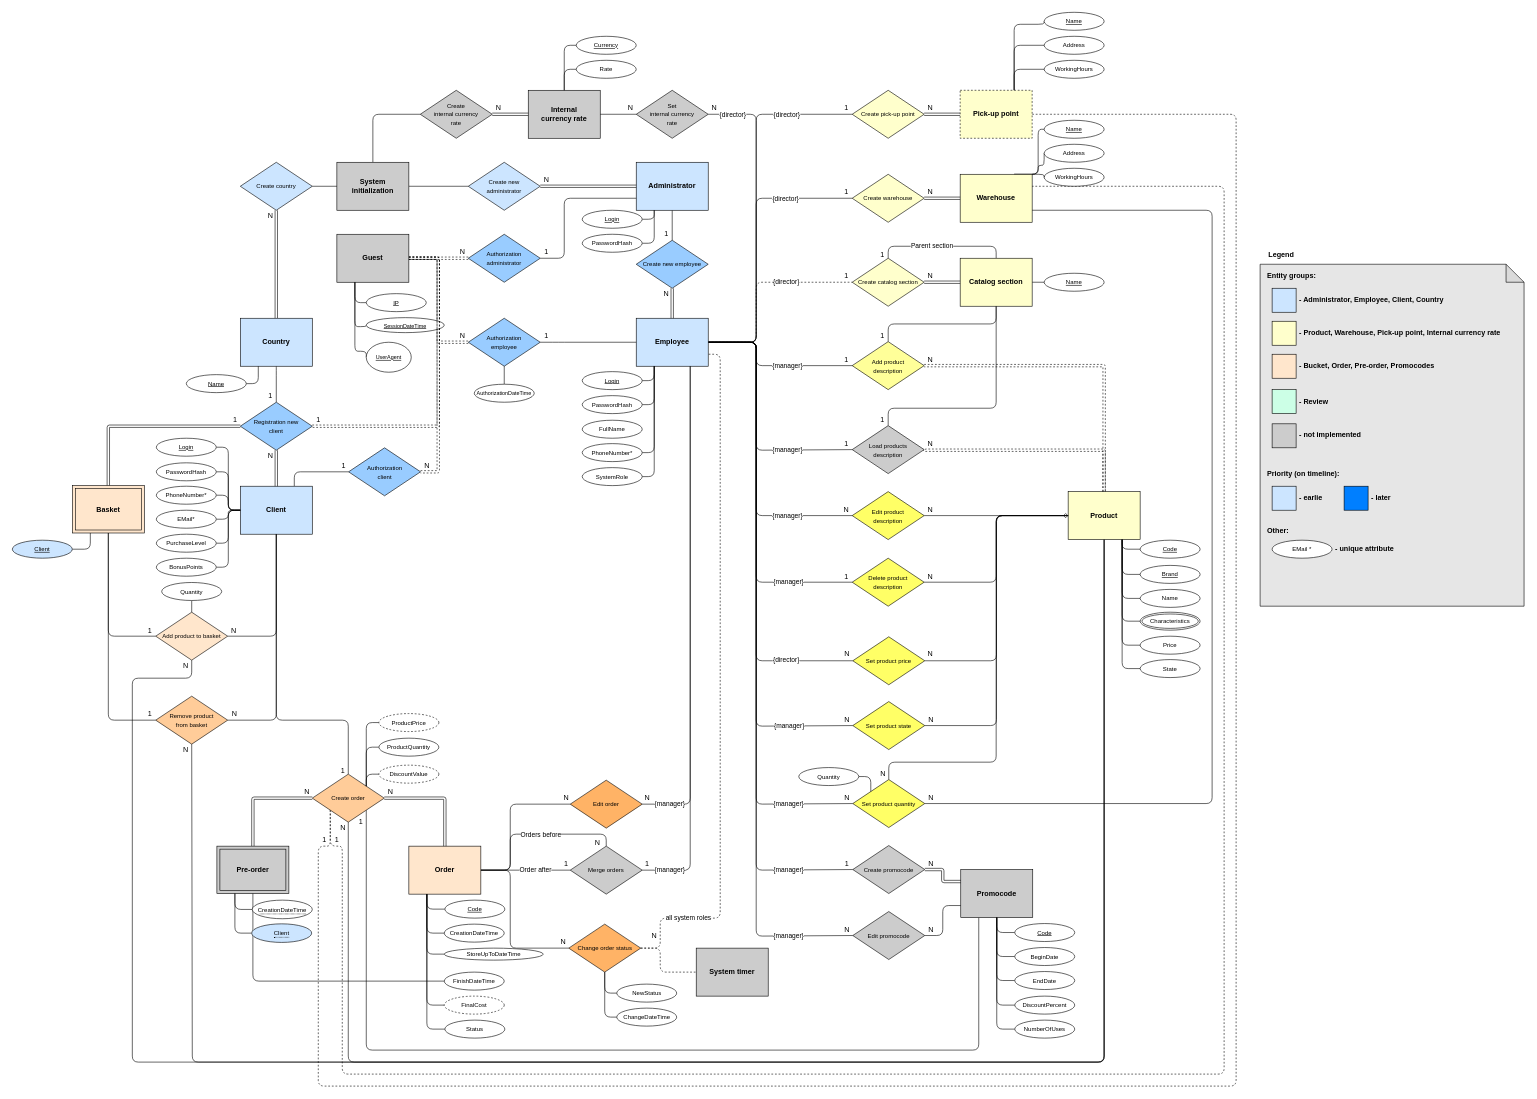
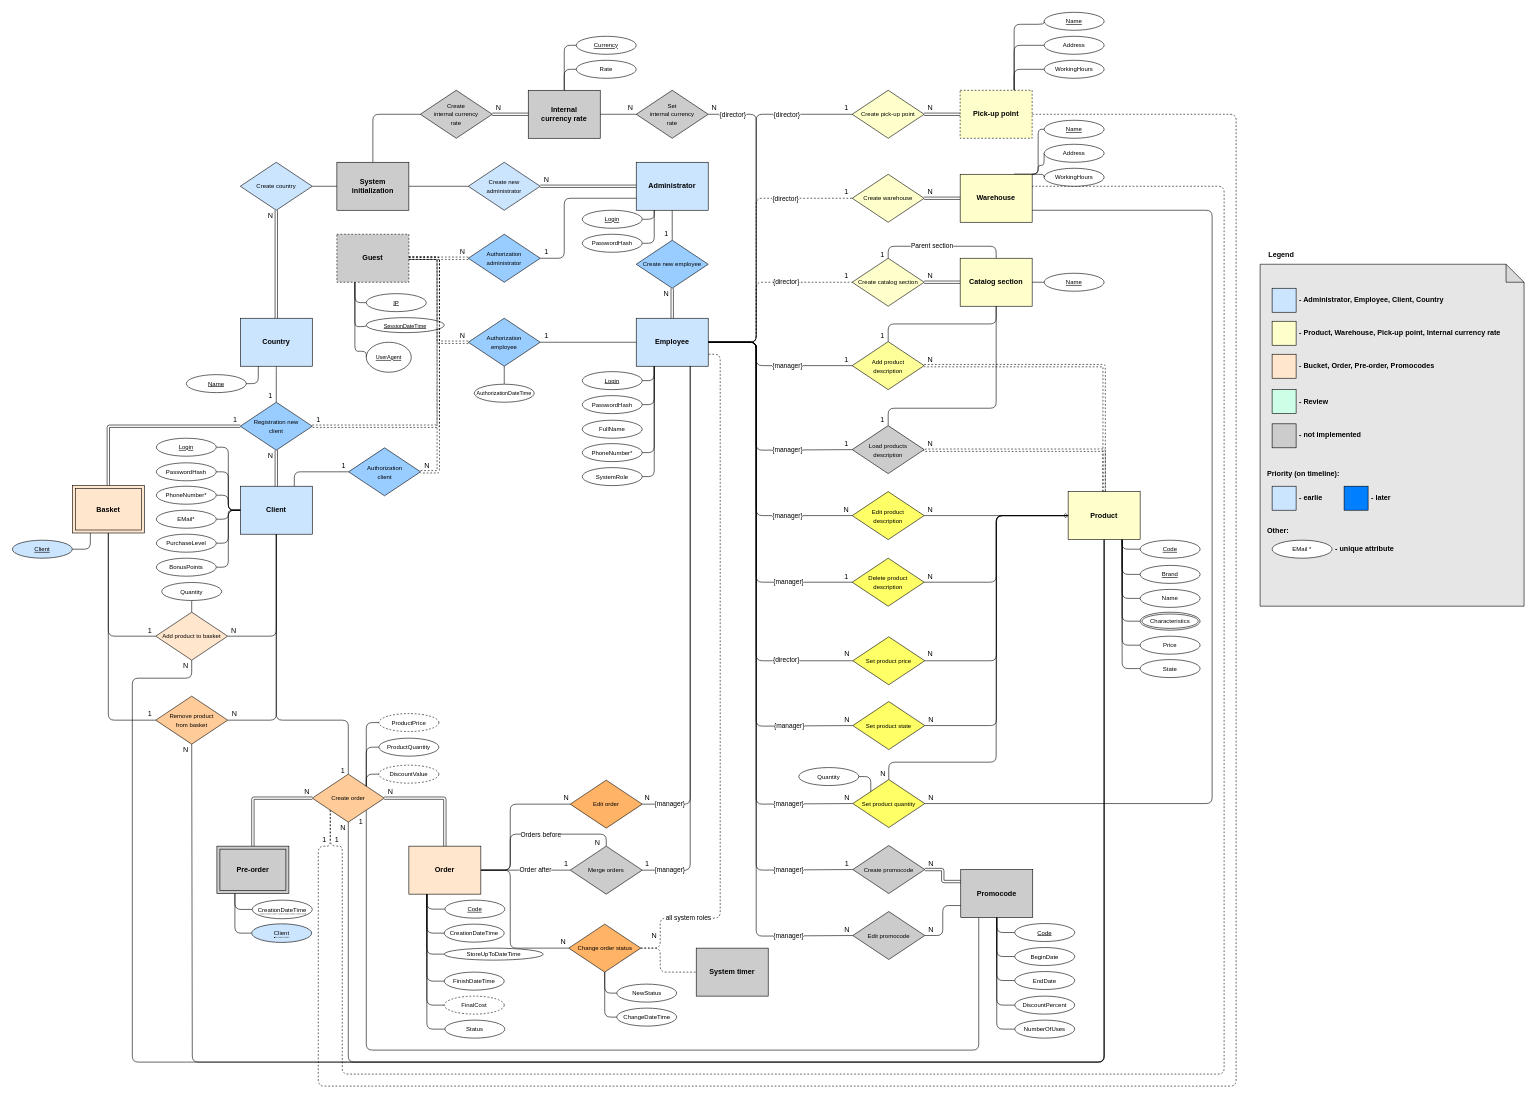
(824, 198) -> (824, 198)
(373, 258) -> (373, 258)
(1296, 276) -> none
(300, 981) -> (429, 980)
